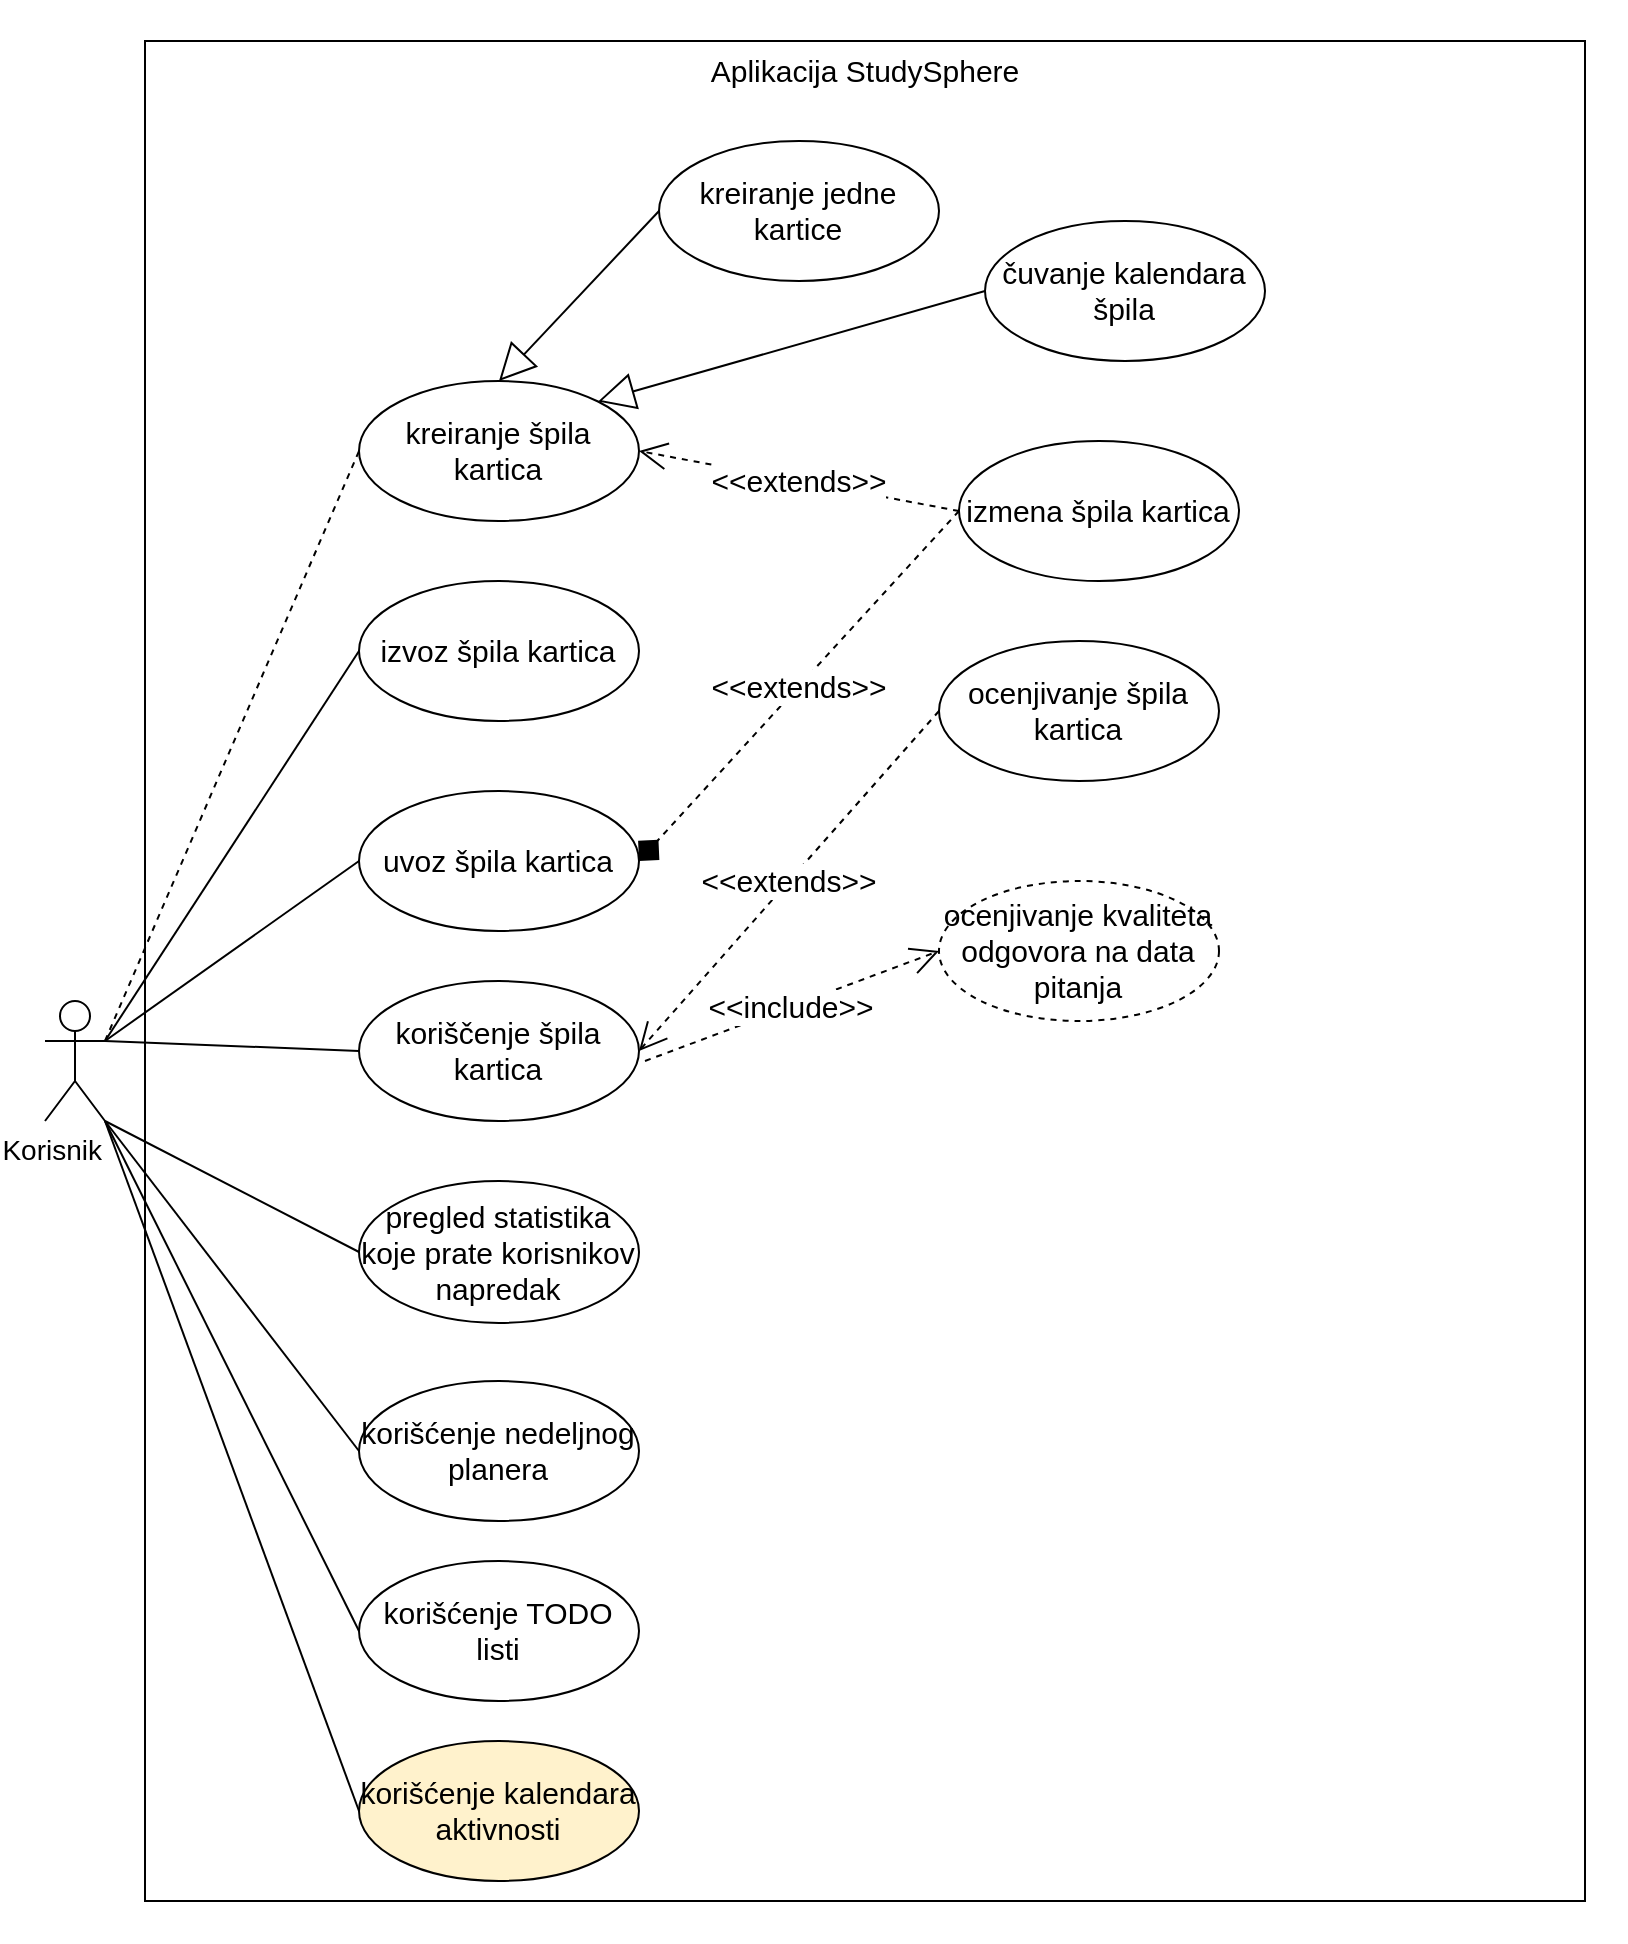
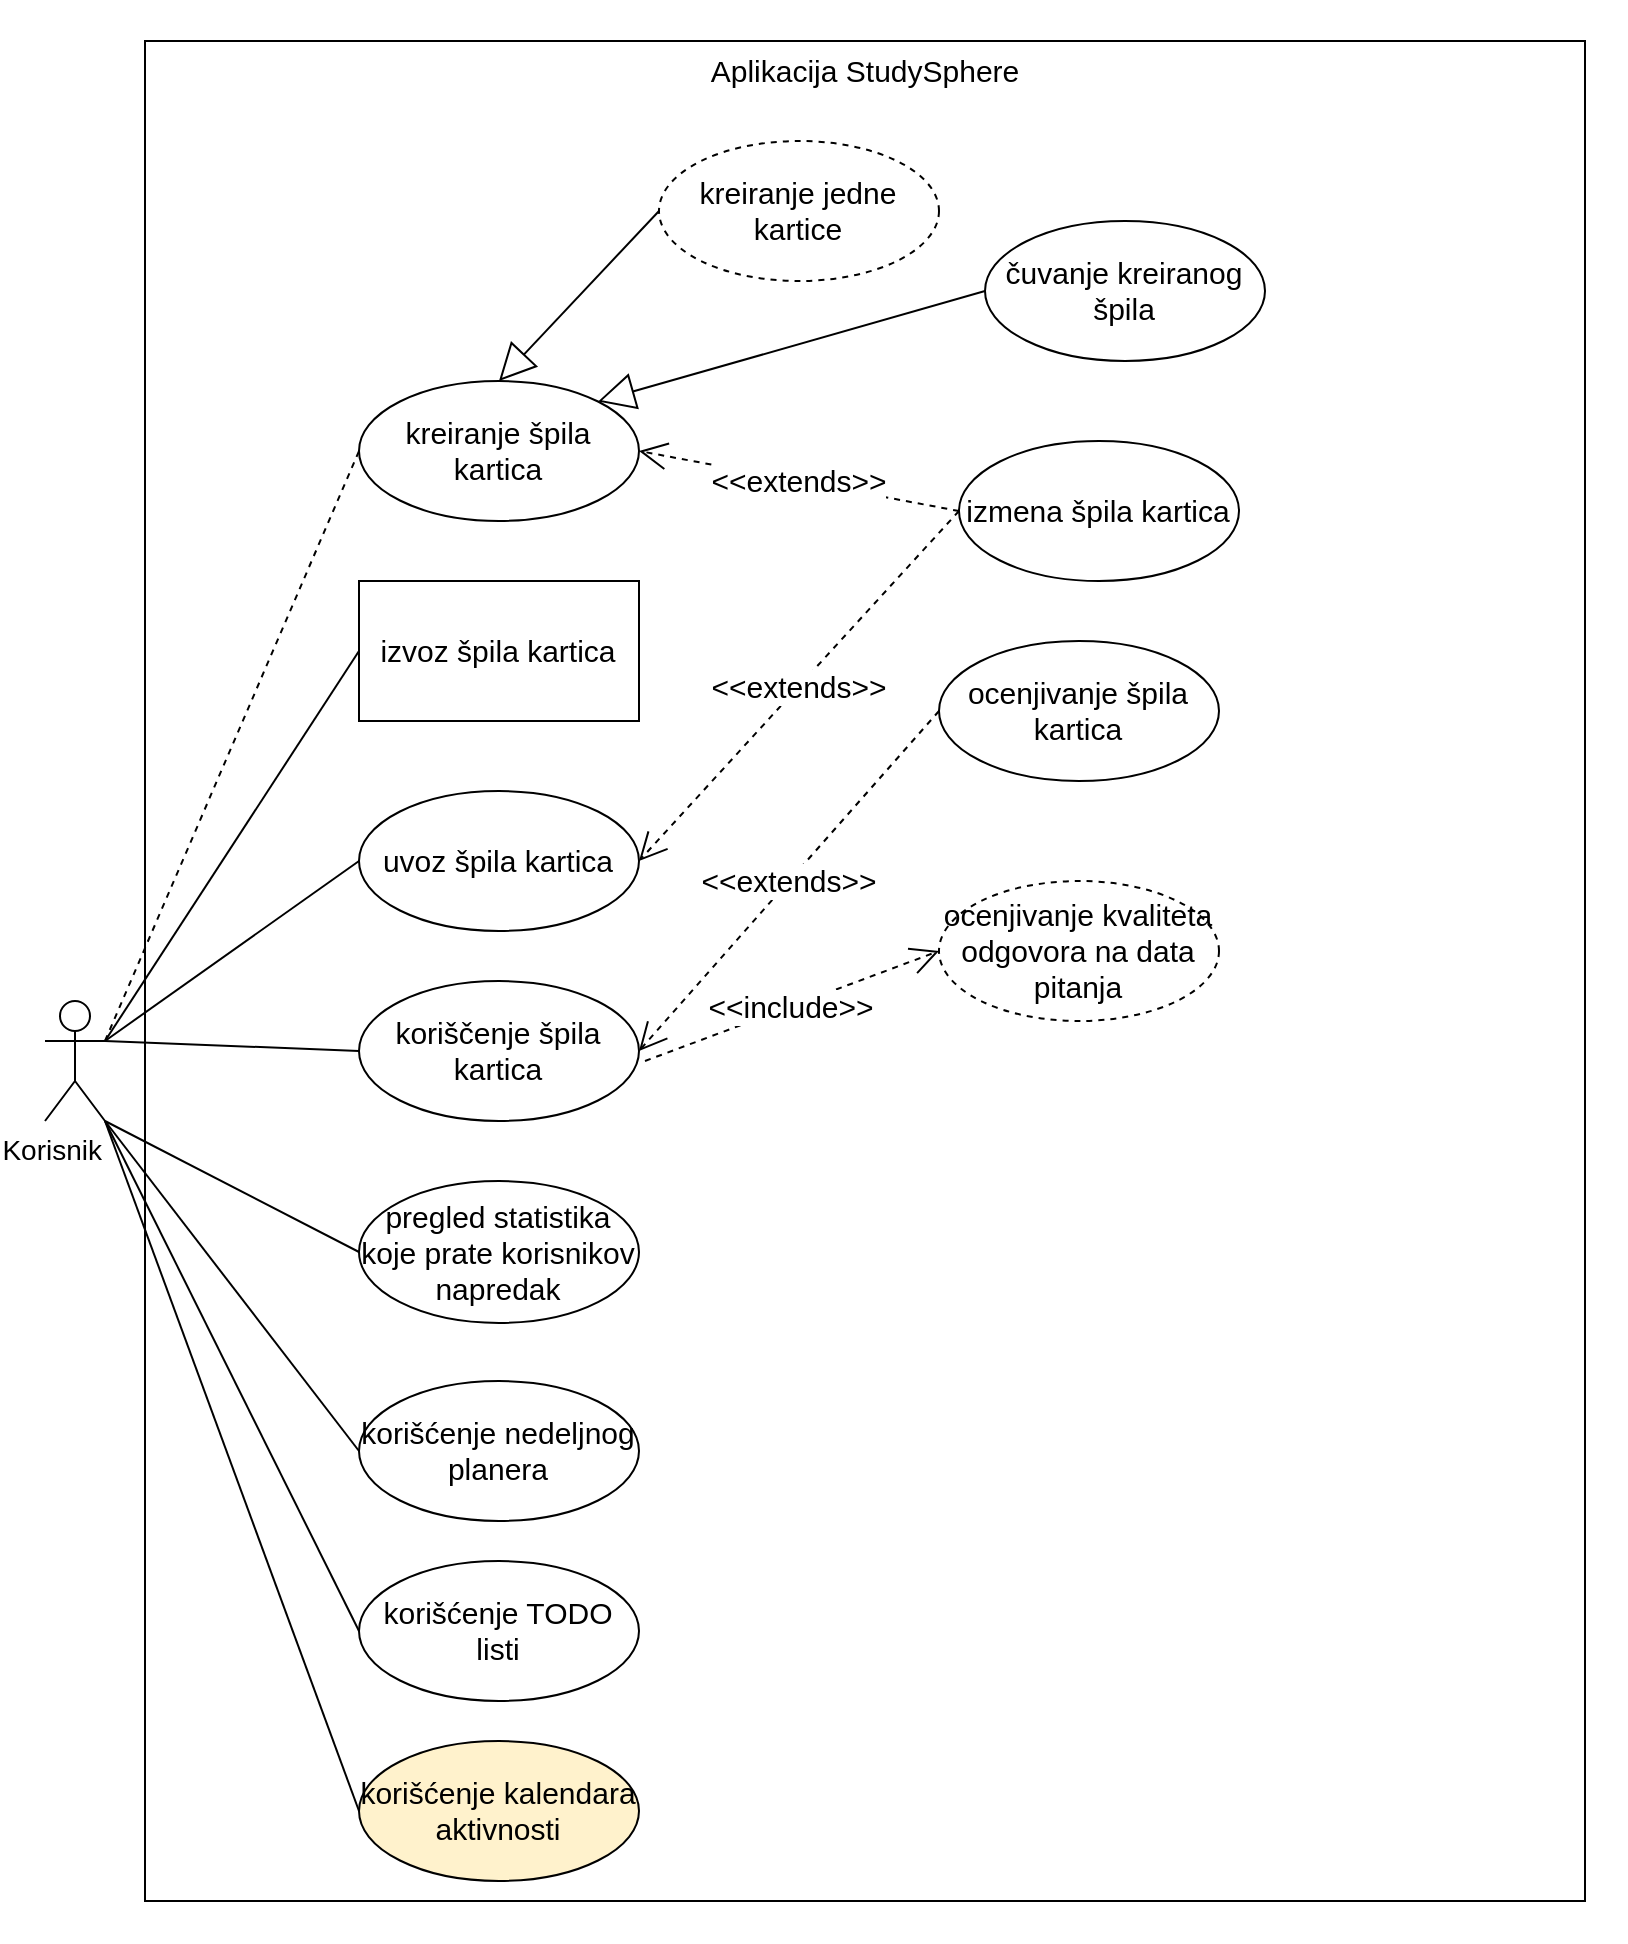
(799, 211) -> (799, 211)
(1125, 291) -> (1125, 291)
(499, 651) -> (499, 651)
(658, 840) -> (650, 849)
